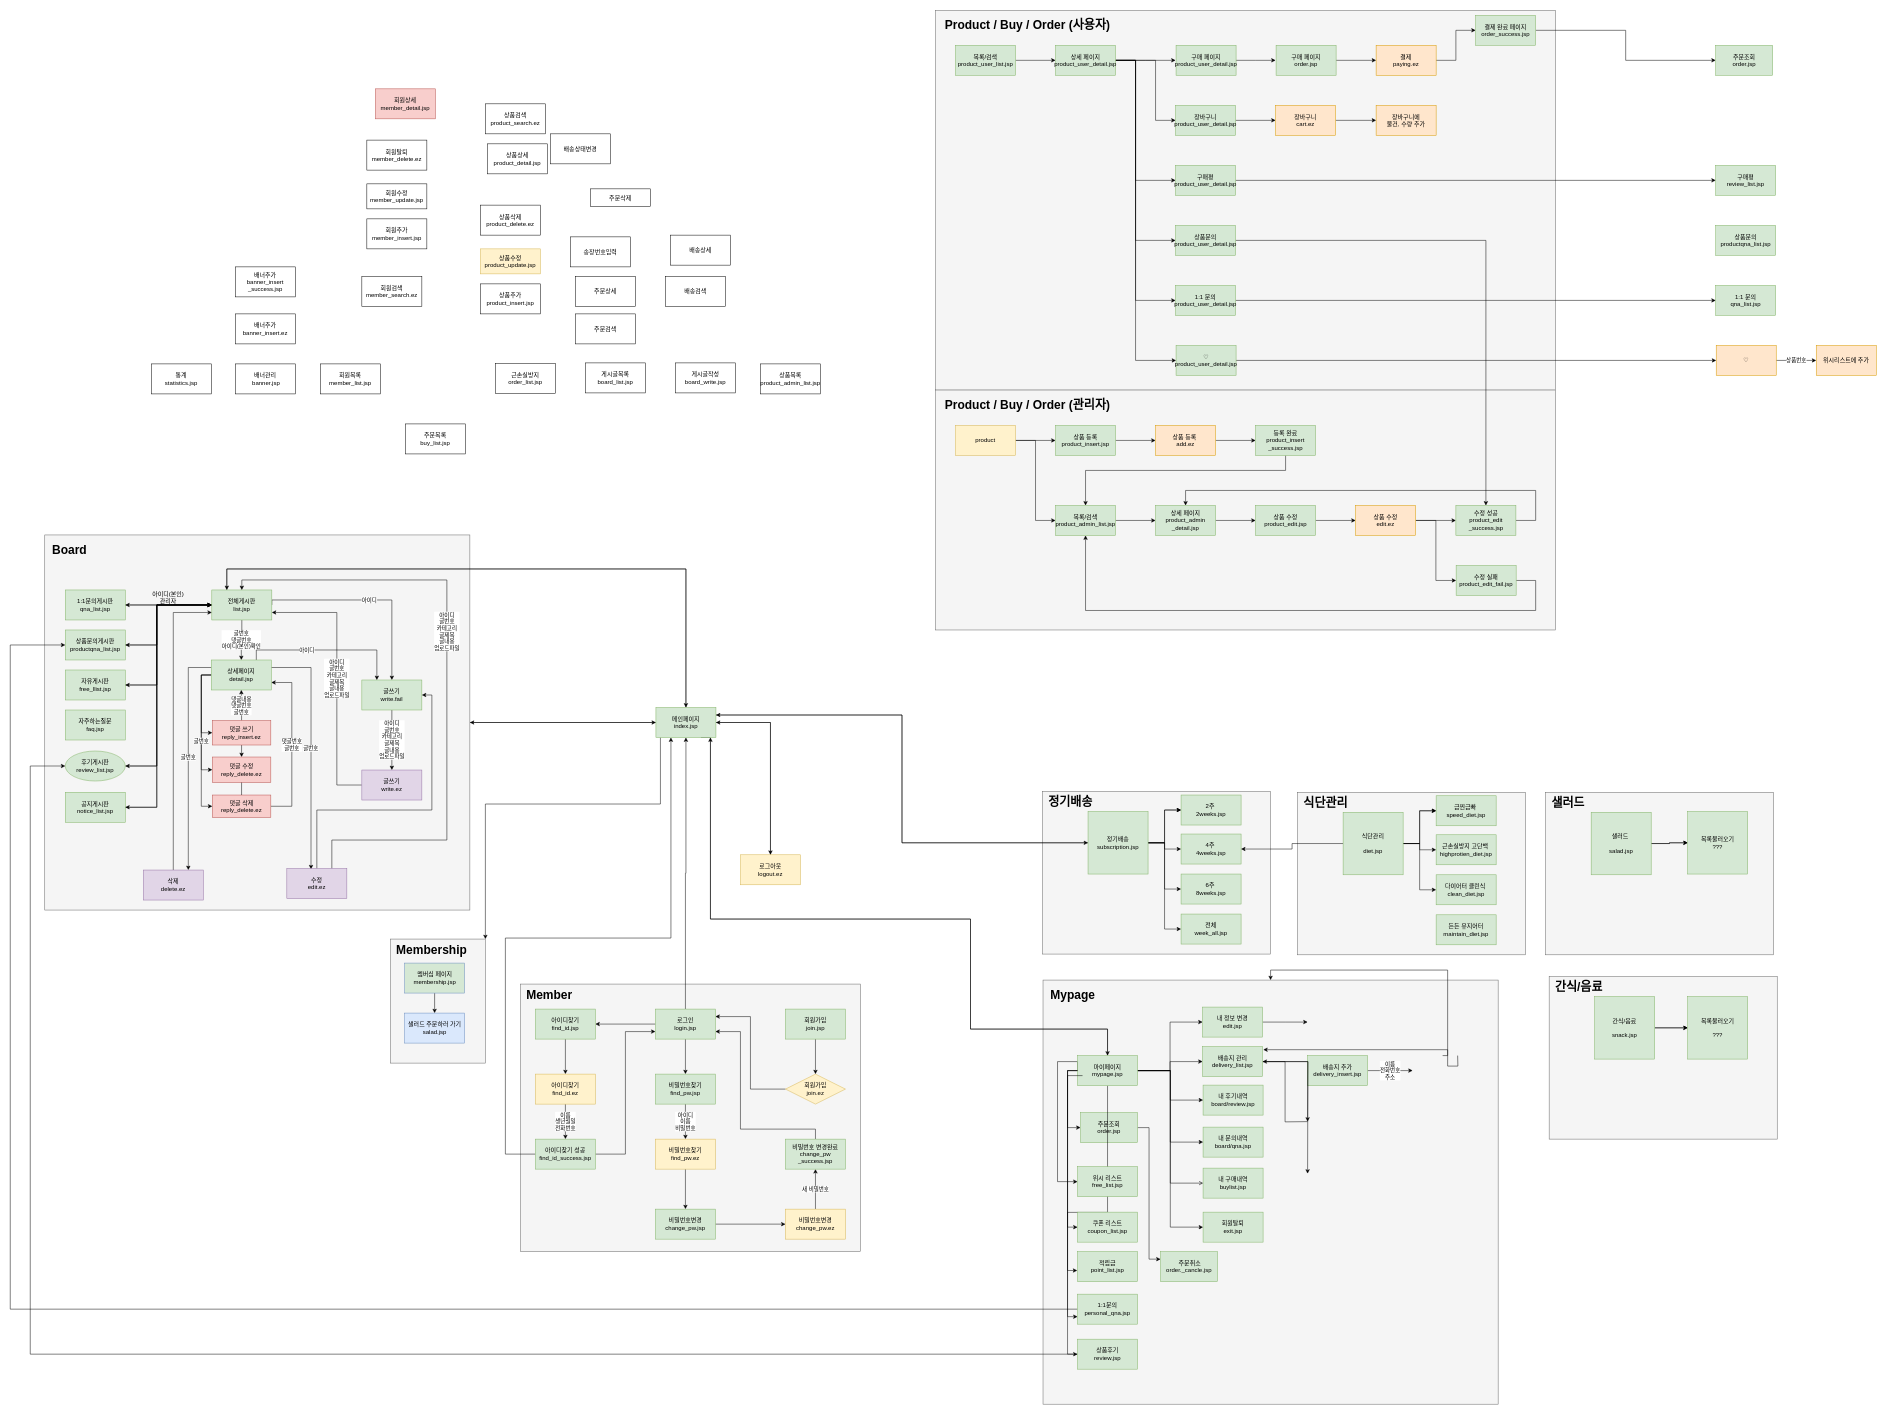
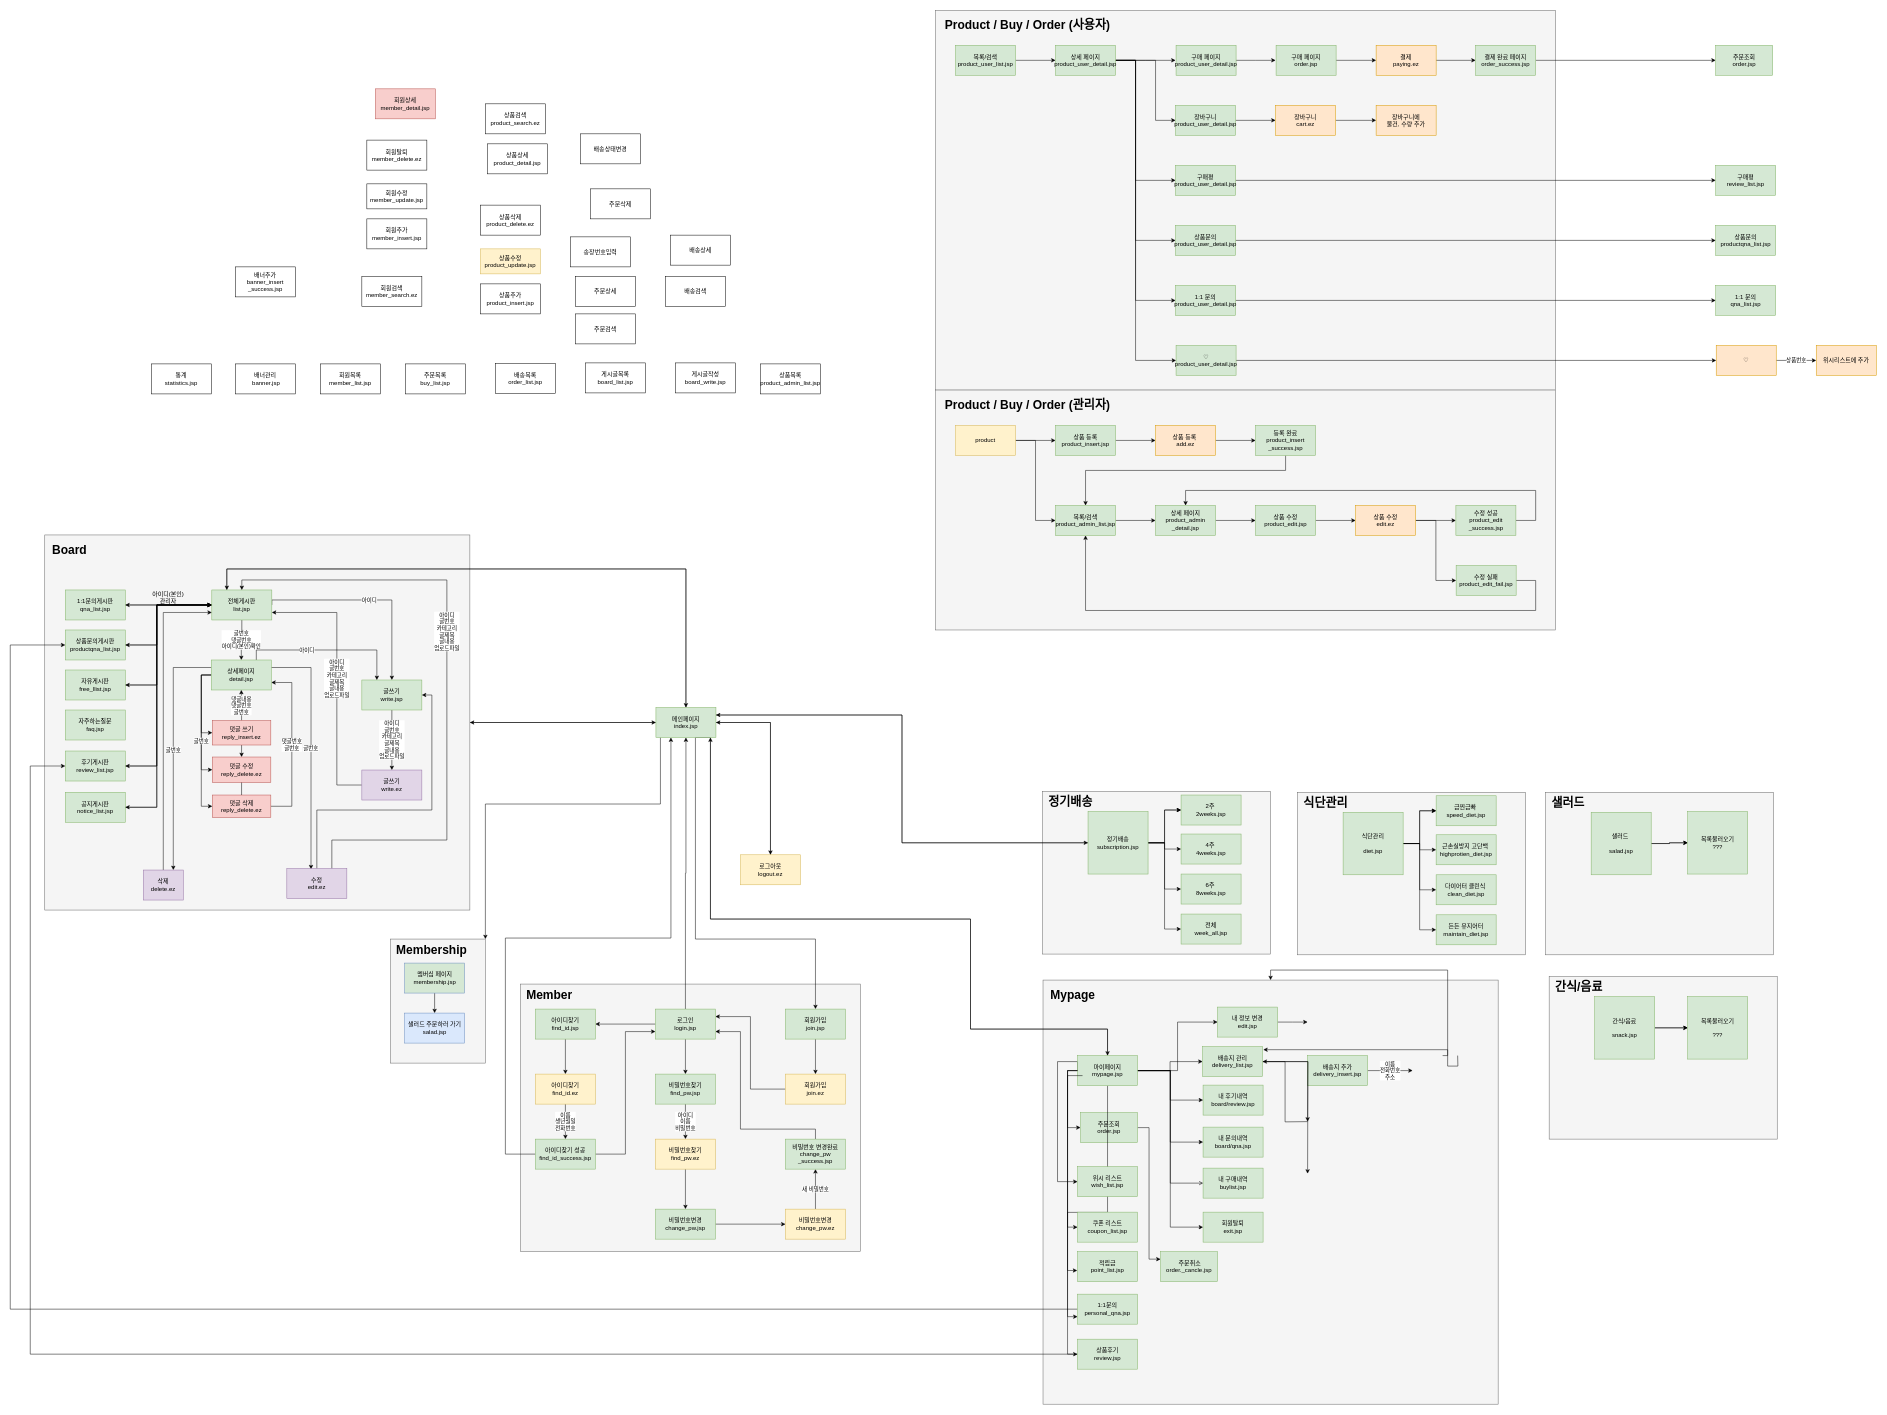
(1505, 30) -> (1505, 60)
(580, 149) -> (610, 149)
(620, 198) -> (620, 204)
(265, 329) -> none
(525, 378) -> (525, 378)
(435, 439) -> (435, 379)
(1486, 500) -> (1711, 240)
(392, 695) -> (392, 695)
(95, 766) -> (95, 766)
(1317, 843) -> (1432, 930)
(173, 885) -> (163, 885)
none -> (695, 938)
(1232, 1022) -> (1247, 1022)
(815, 1089) -> (815, 1089)
(1107, 1181) -> (1107, 1181)
